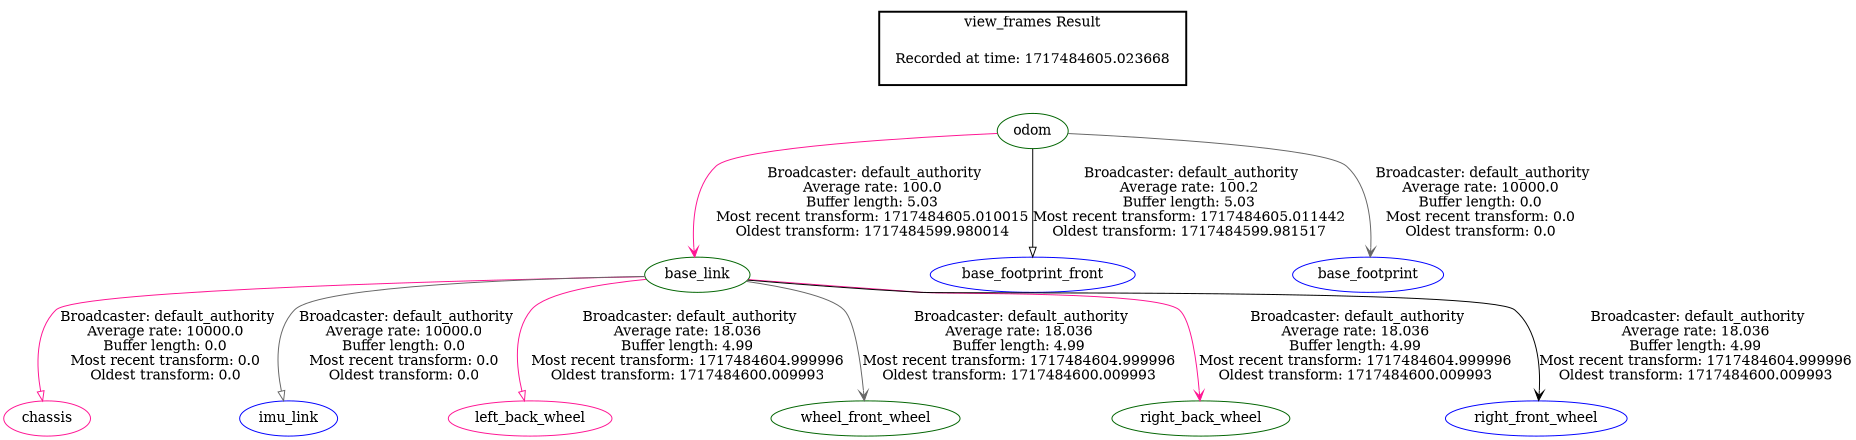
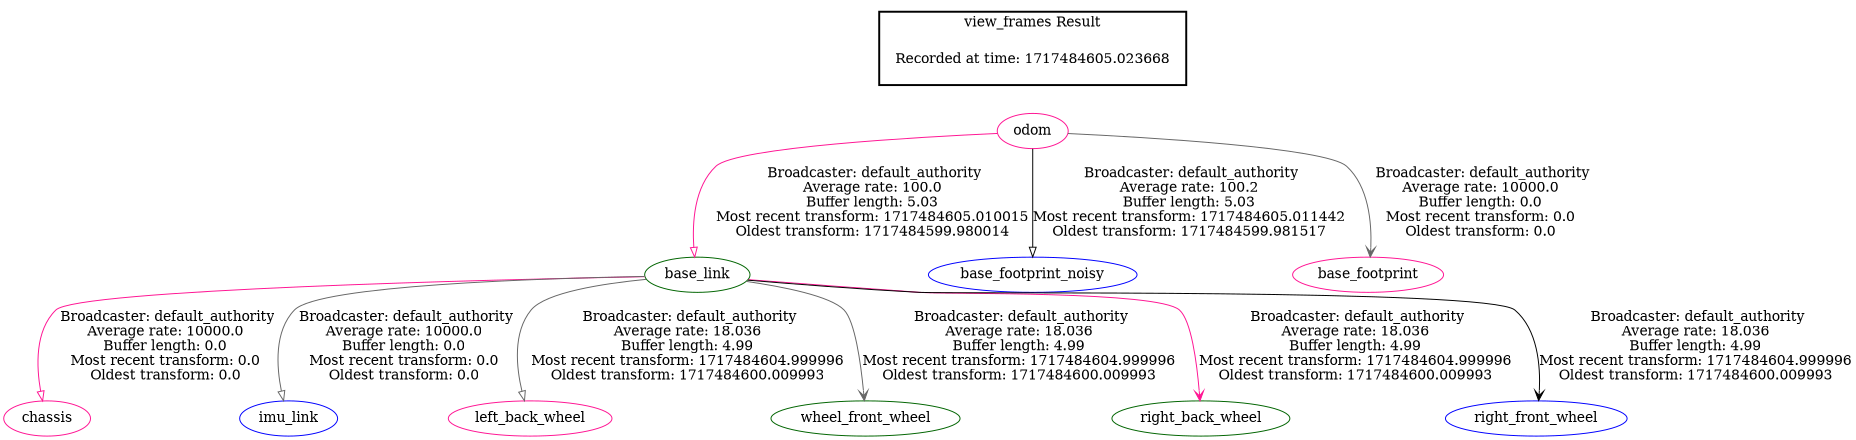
(1033, 131) -> (1033, 131)
(812, 146) -> (812, 146)
(1033, 275) -> (1033, 275)
(1368, 275) -> (1368, 275)
(546, 300) -> (546, 300)
